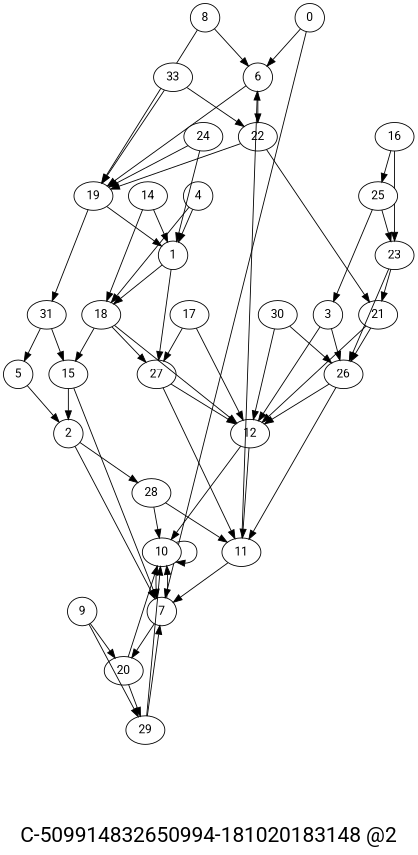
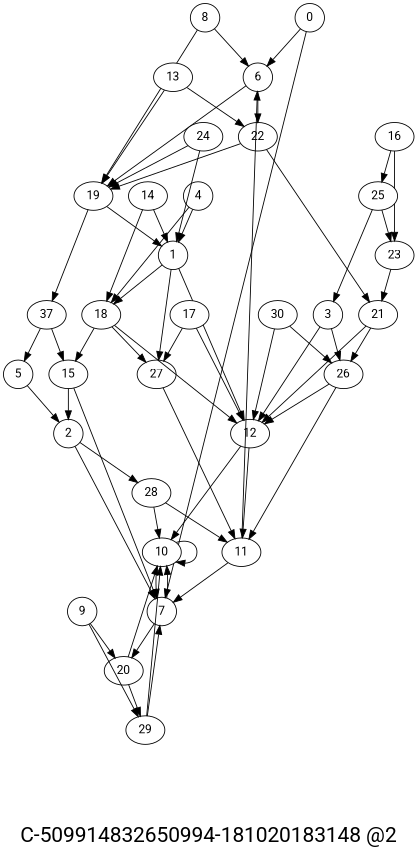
(173, 77) -> (173, 77)
(371, 311) -> none
(47, 315) -> (47, 315)
(200, 402) -> (210, 340)
